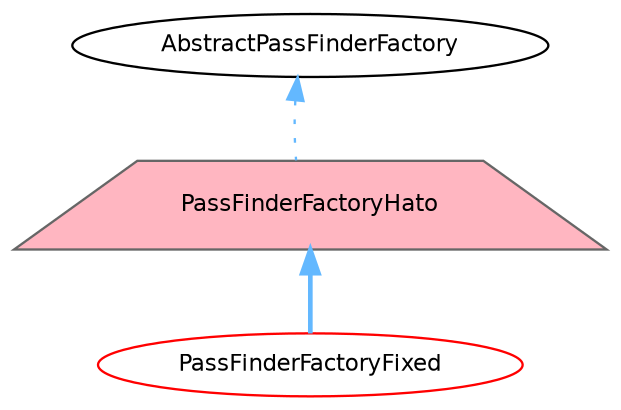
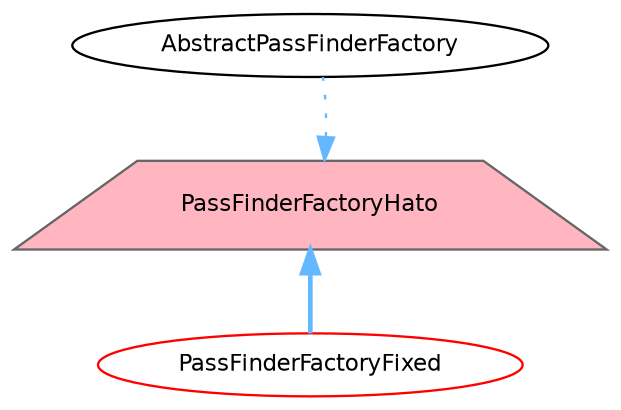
(295, 131) -> (326, 107)
